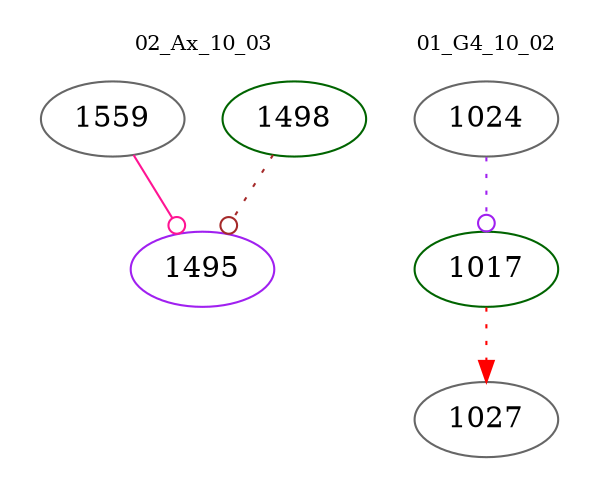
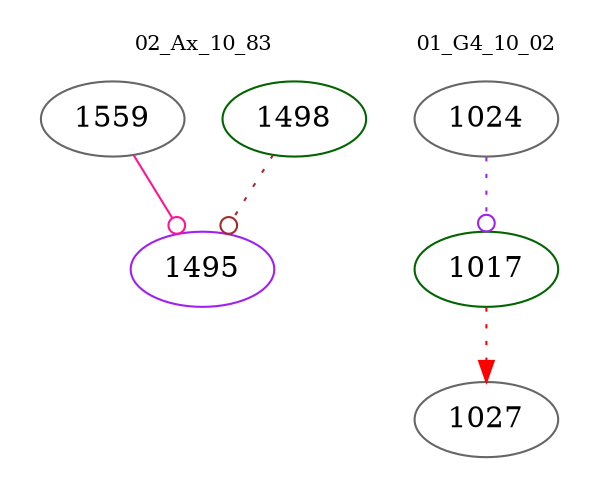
(204, 45) -> (204, 45)
